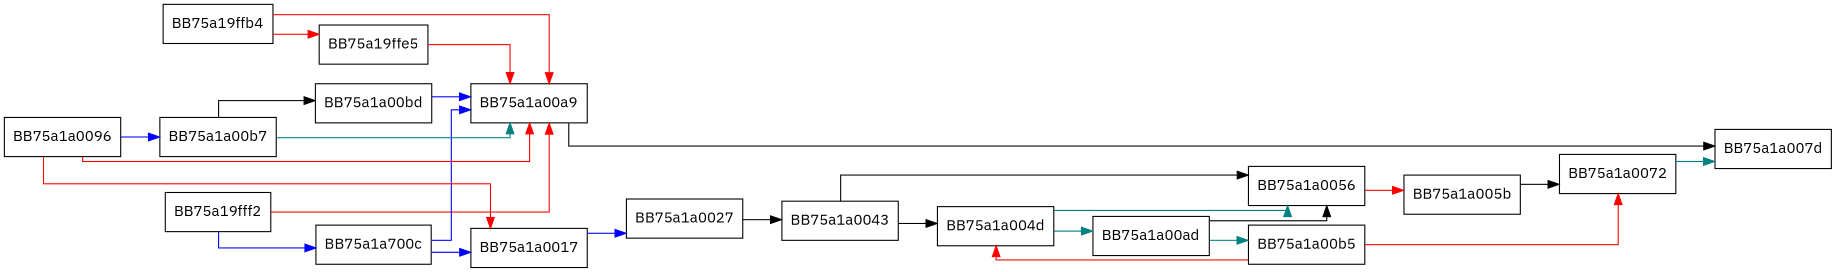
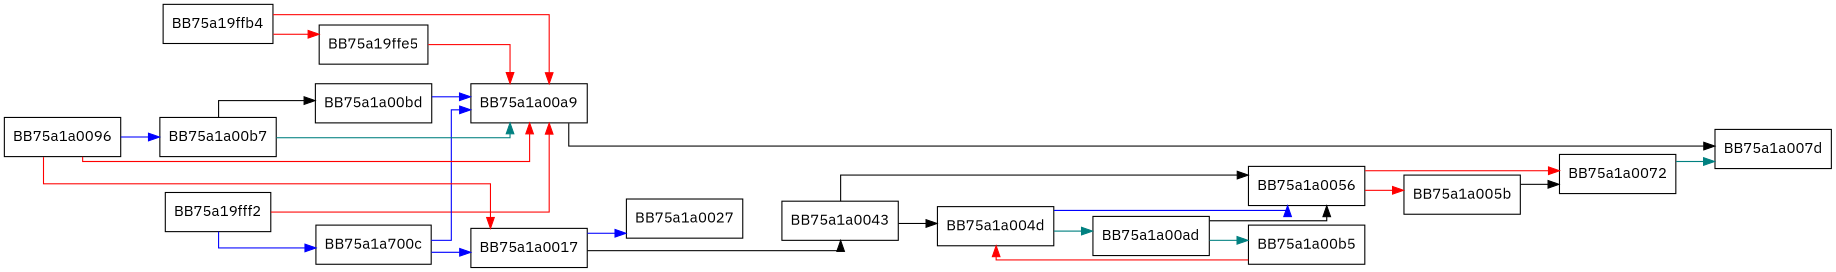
(1171, 210) -> (1171, 210)
(757, 220) -> (714, 251)
(1512, 245) -> (1457, 171)
